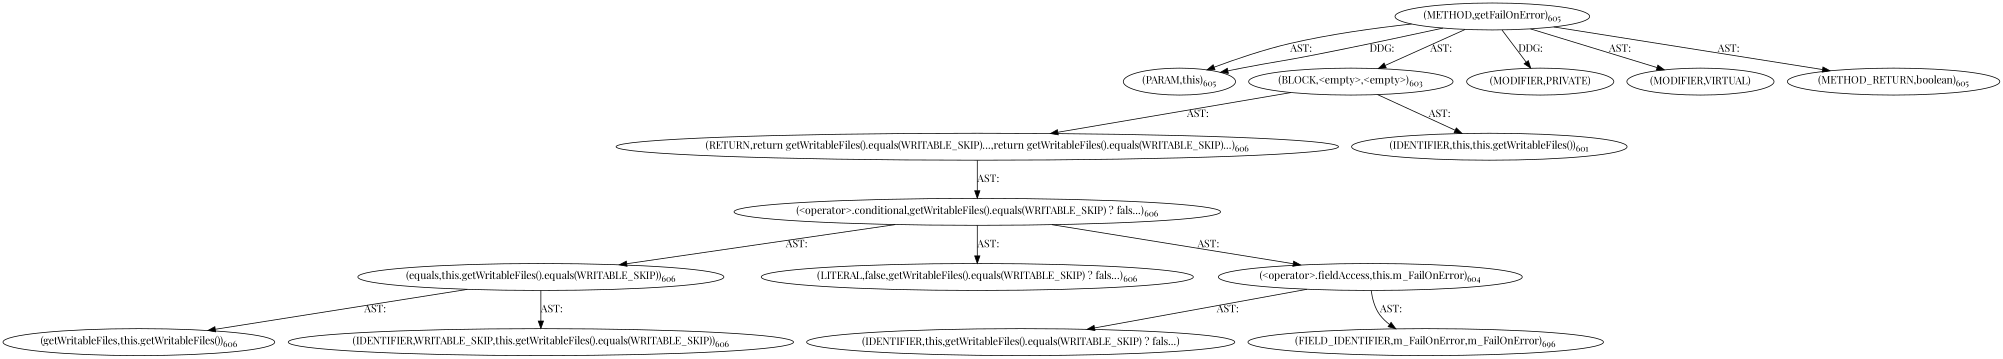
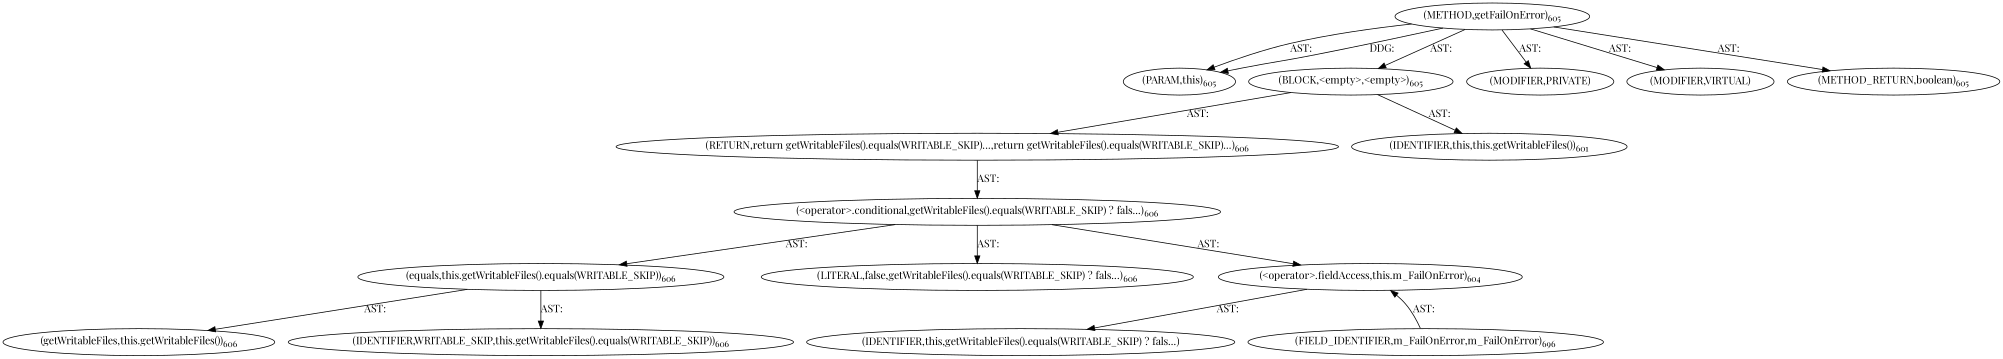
(1532, 49) -> (1532, 49)
(1416, 80) -> (1416, 80)
(1377, 310) -> (1410, 310)
